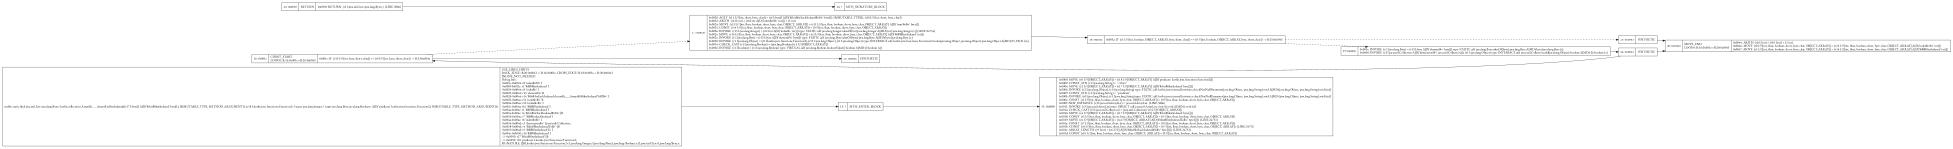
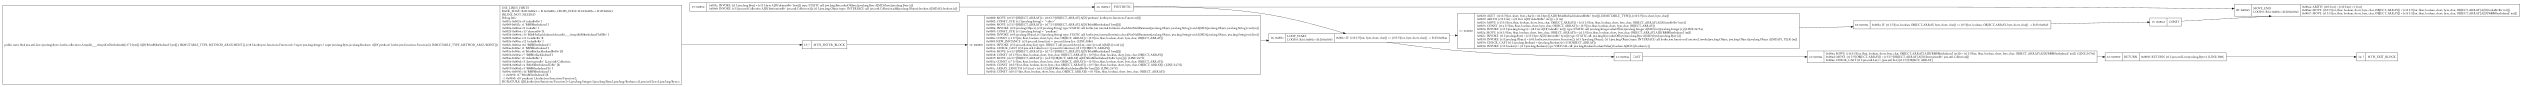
(865, 7) -> (2382, 57)
(1451, 40) -> (2099, 23)
(1646, 40) -> (2174, 22)
none -> (1264, 41)
(1325, 45) -> none
(281, 57) -> (1297, 36)
none -> (1952, 57)
(869, 59) -> (1637, 57)
